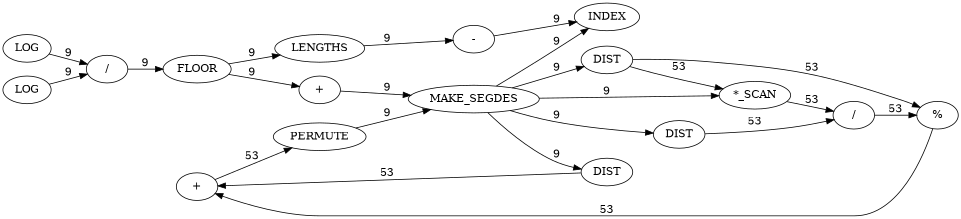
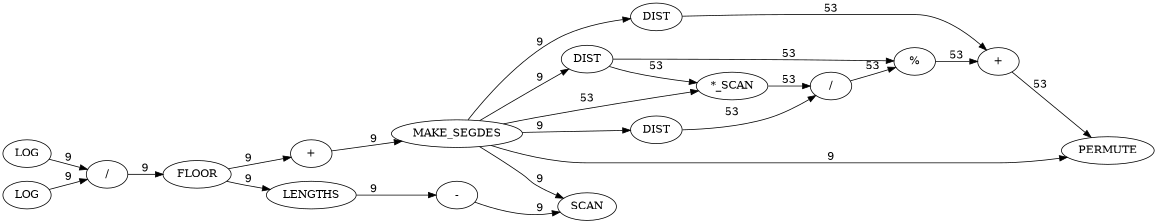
(607, 17) -> (587, 207)
(607, 92) -> (587, 99)
(389, 120) -> (774, 163)
